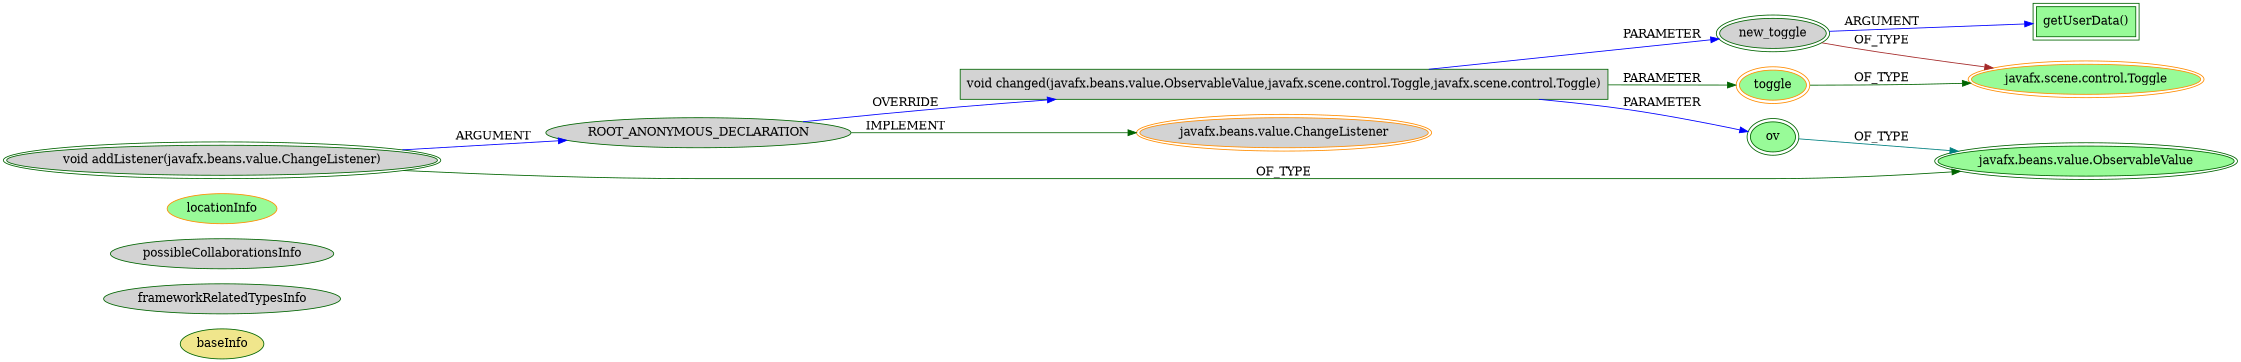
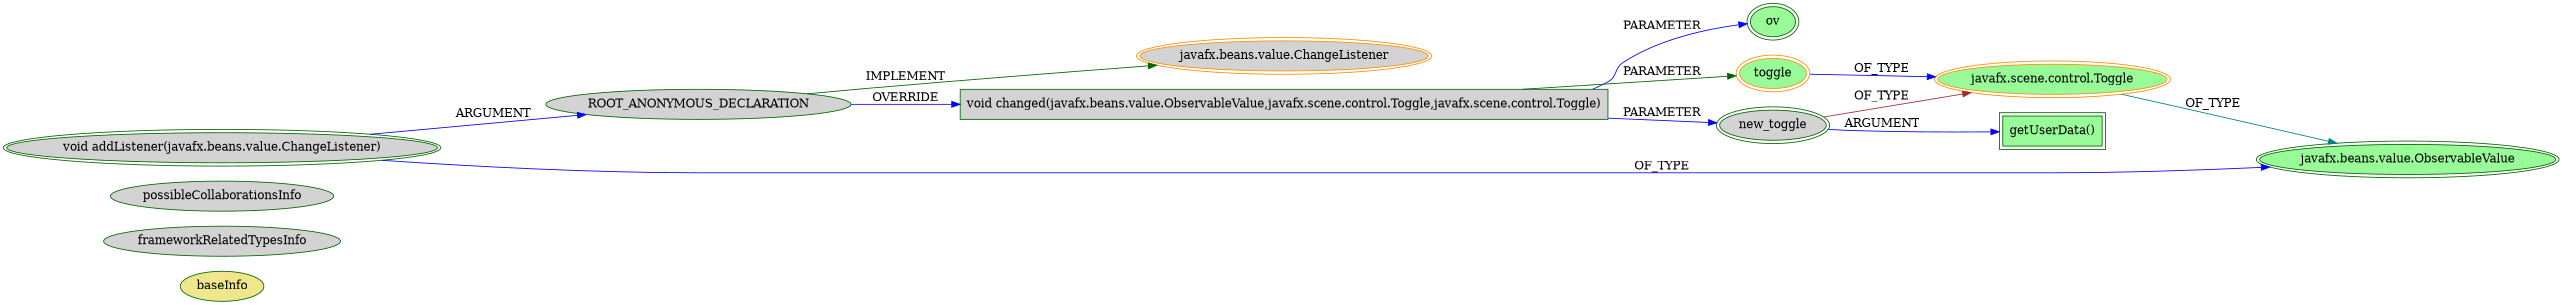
(1886, 85) -> (1869, 75)
(1874, 145) -> (2225, 118)
(1178, 179) -> (1321, 173)
(222, 209) -> none
